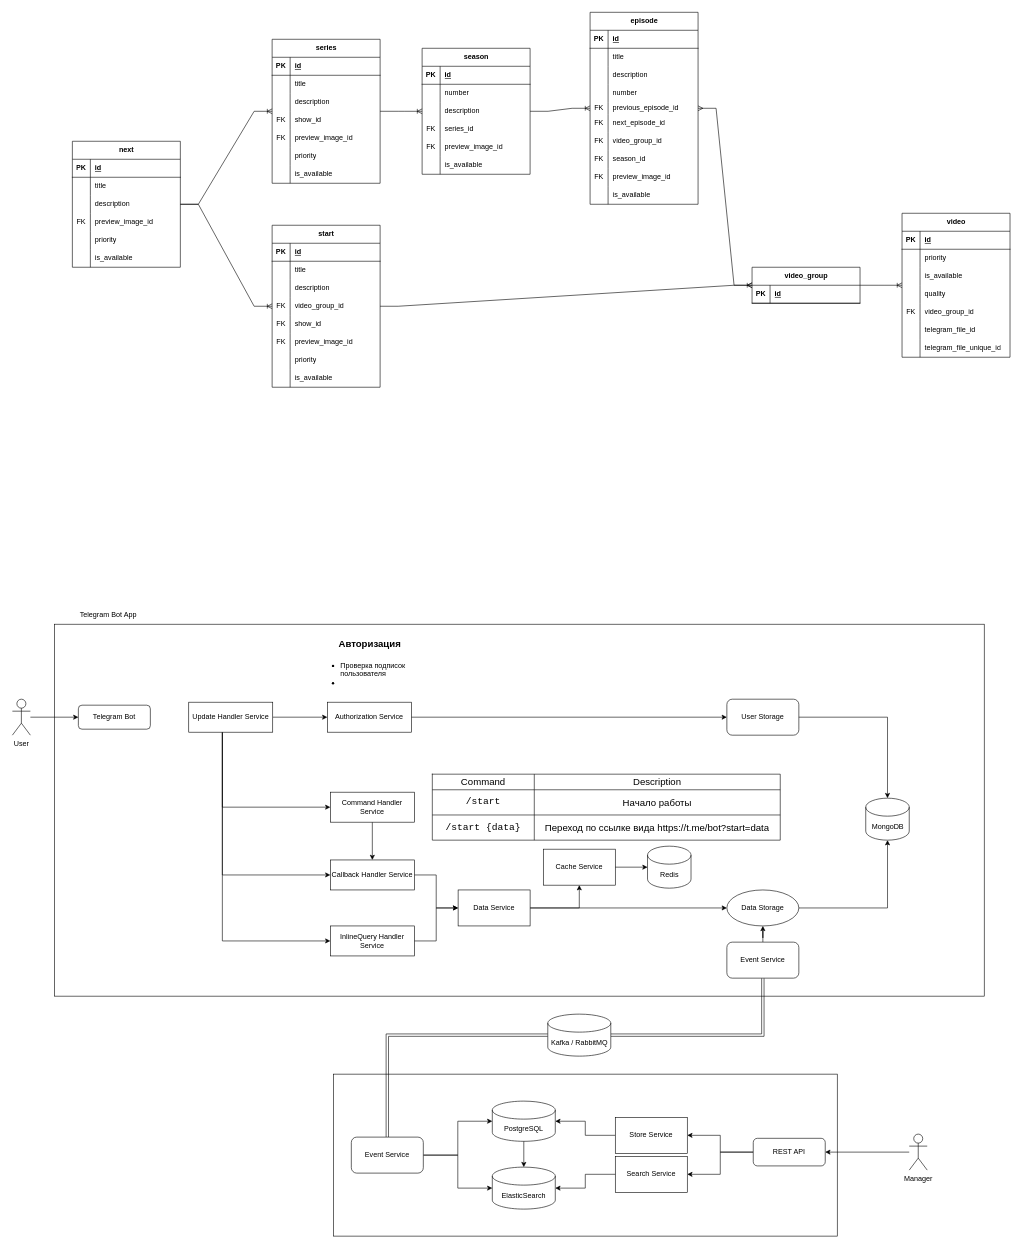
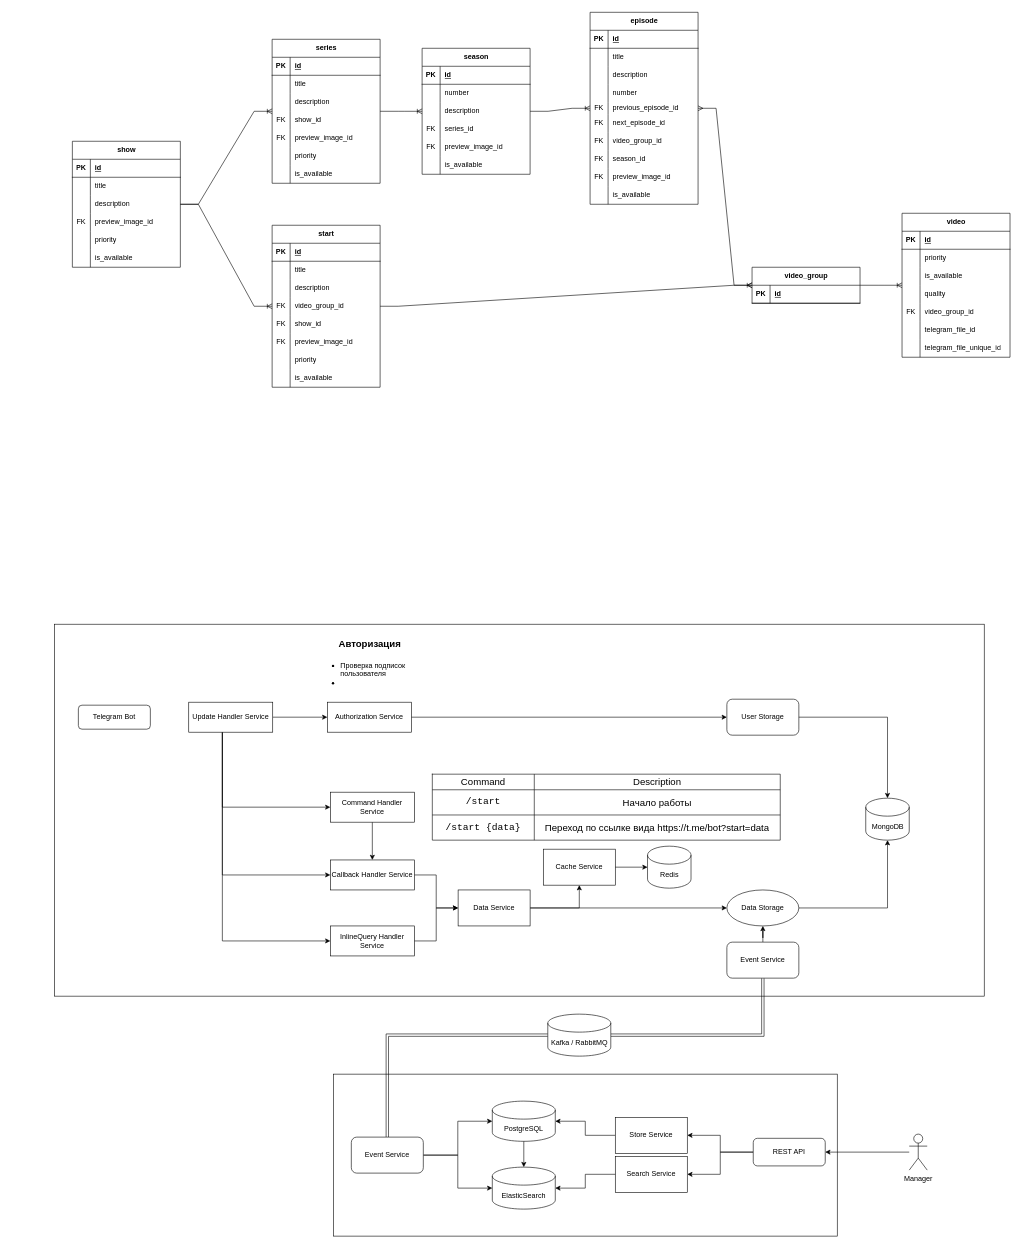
(127, 150) -> (127, 150)
(108, 615) -> none
(21, 717) -> none
(72, 717) -> none
